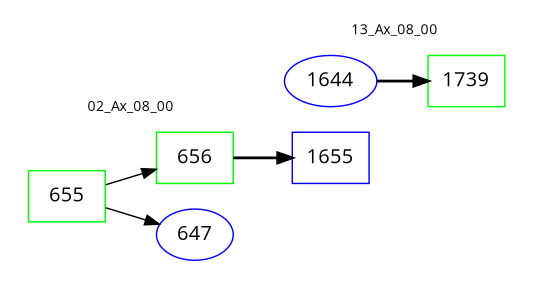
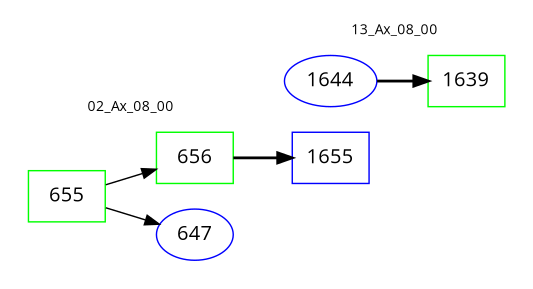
(466, 81) -> (466, 81)
